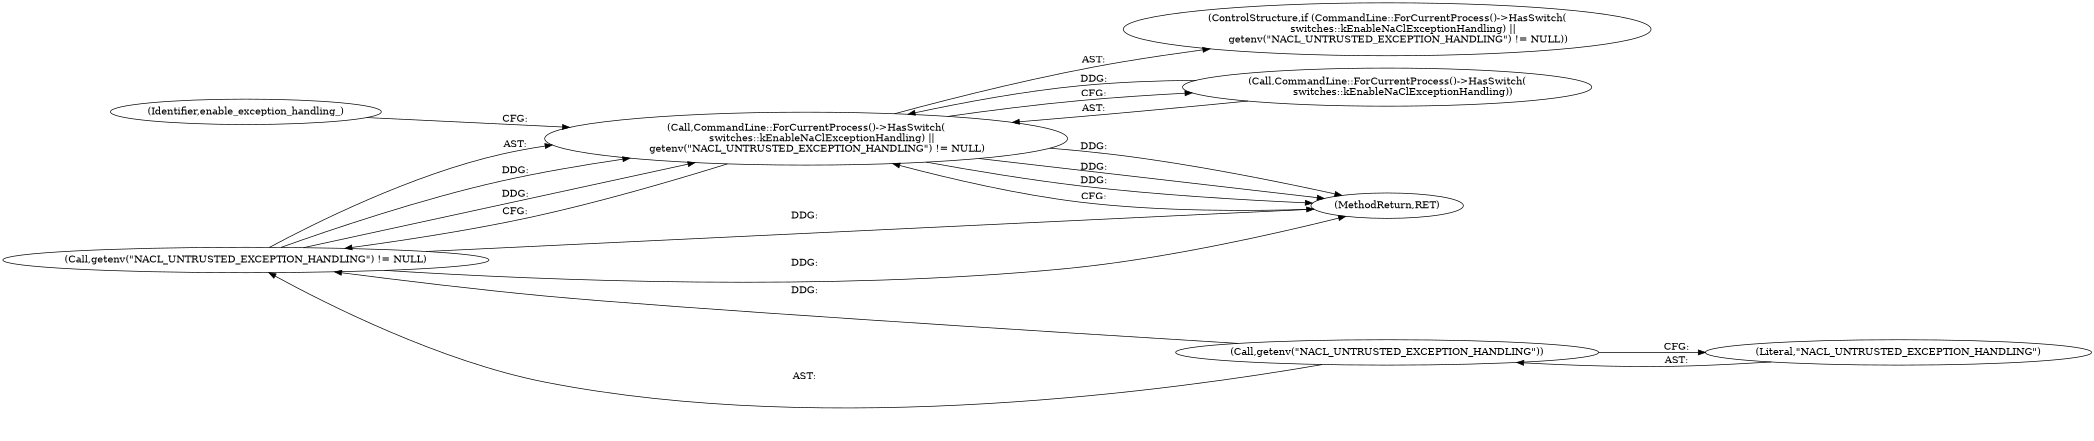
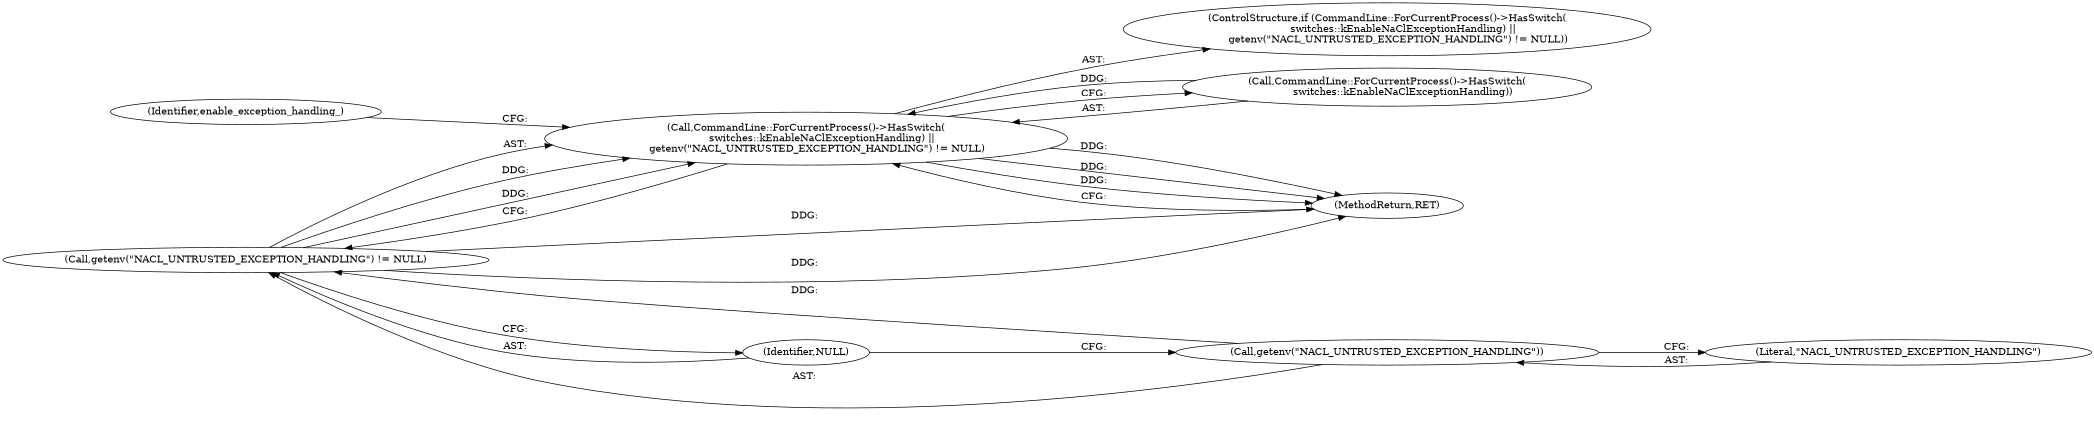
none -> (806, 352)
